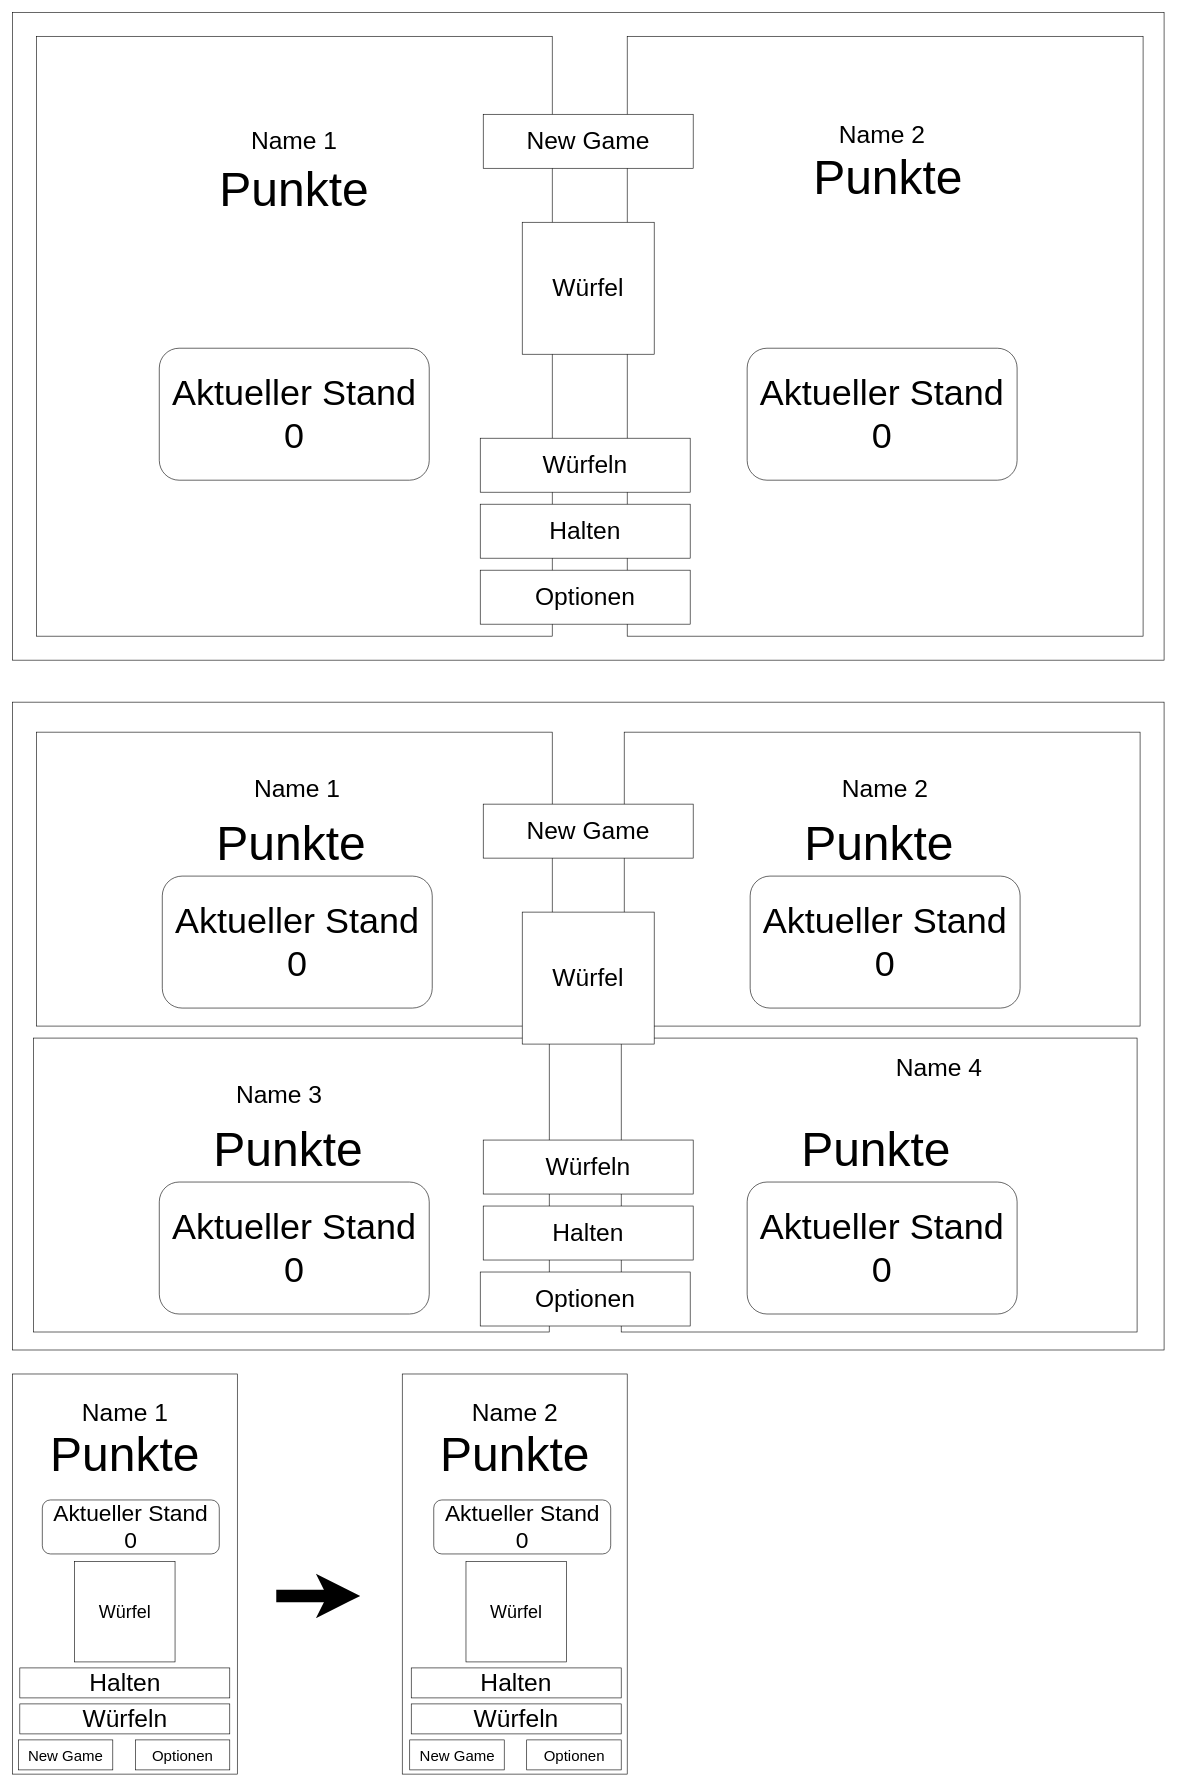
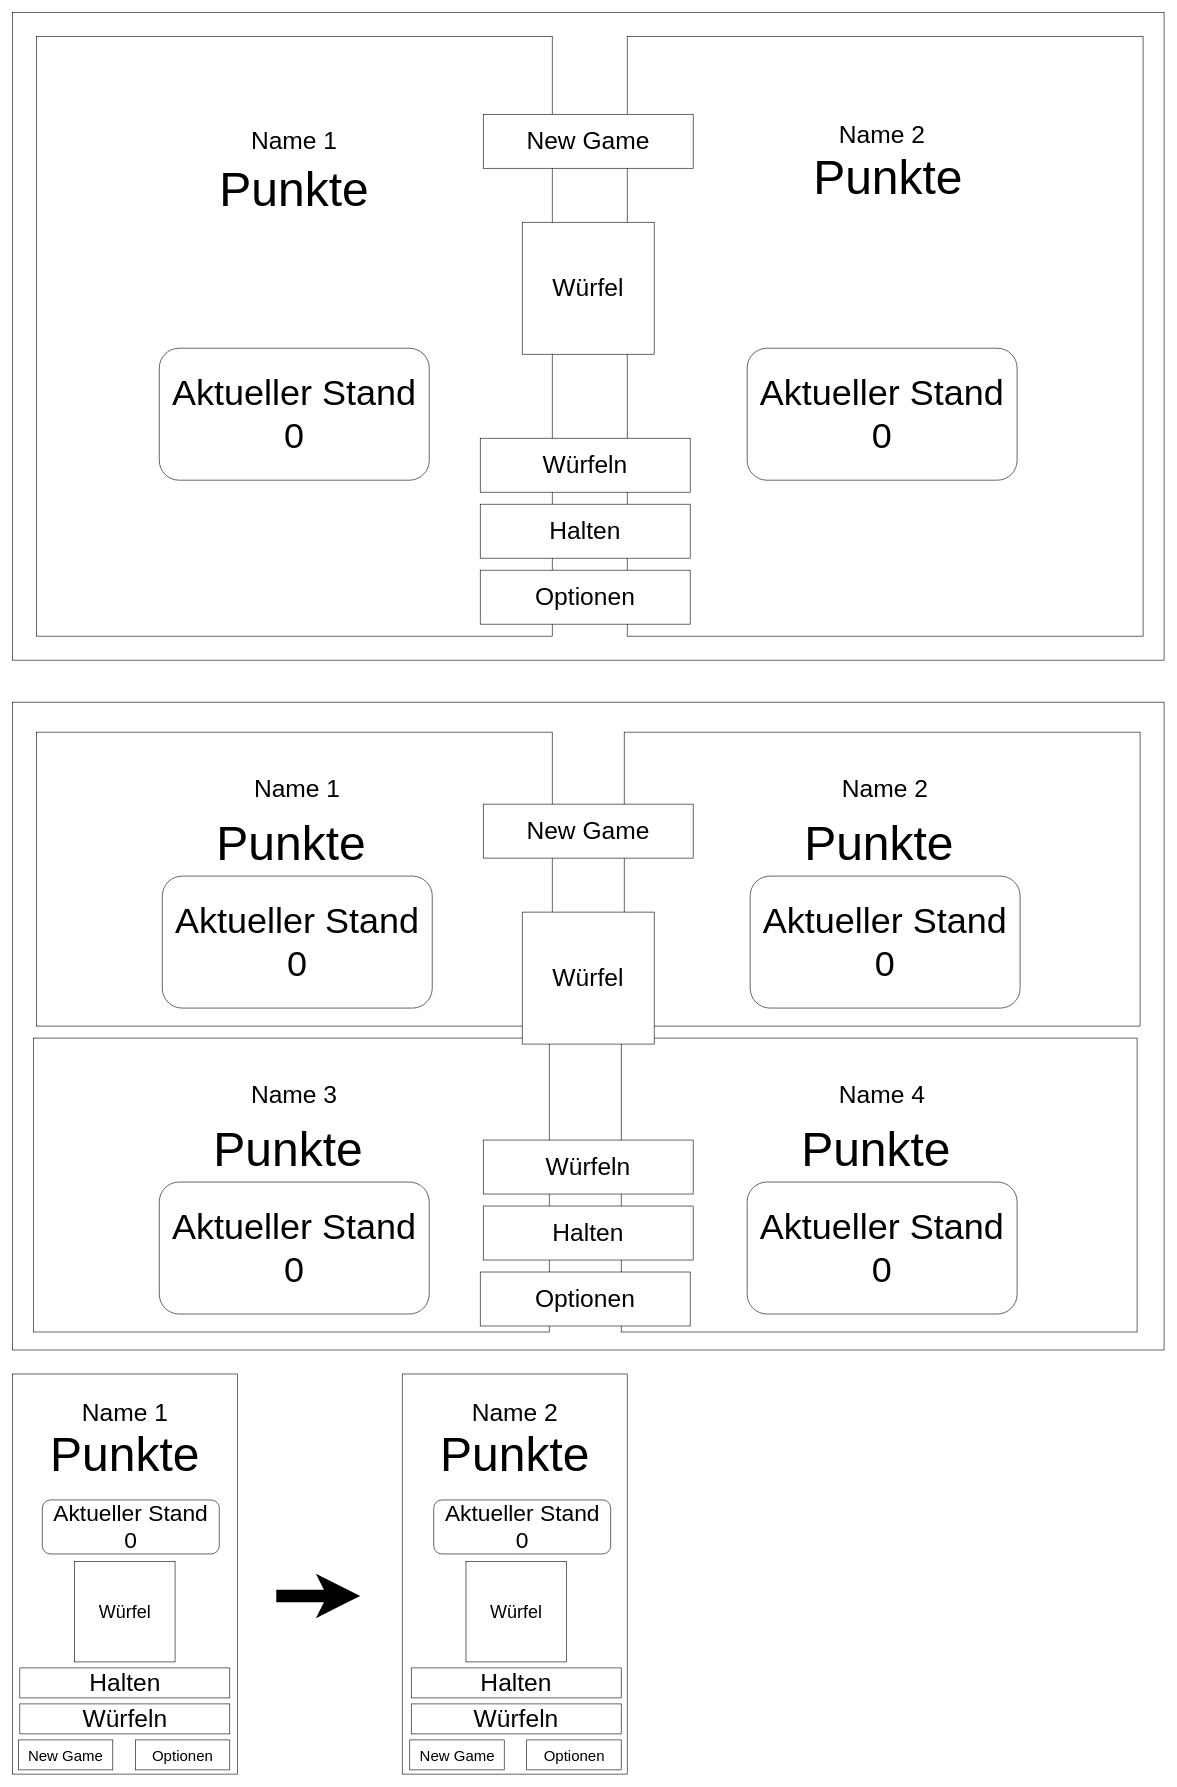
(939, 1068) -> (882, 1095)
(279, 1095) -> (294, 1095)
